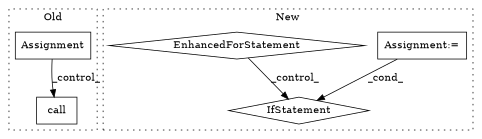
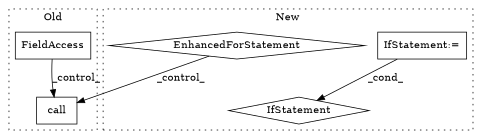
(53, 46) -> (53, 46)
(422, 46) -> (422, 46)
(266, 76) -> (147, 78)
